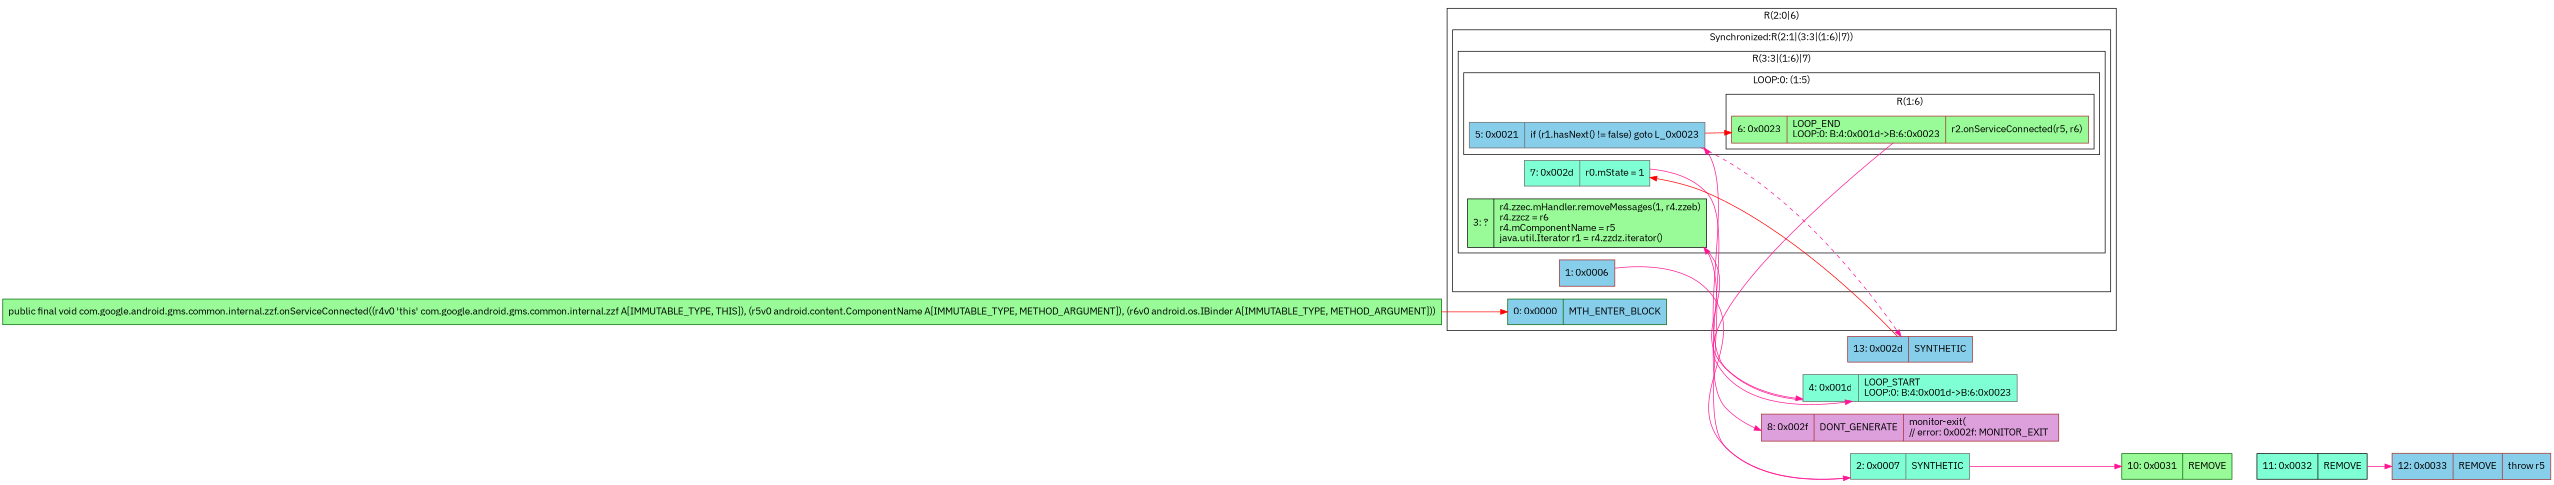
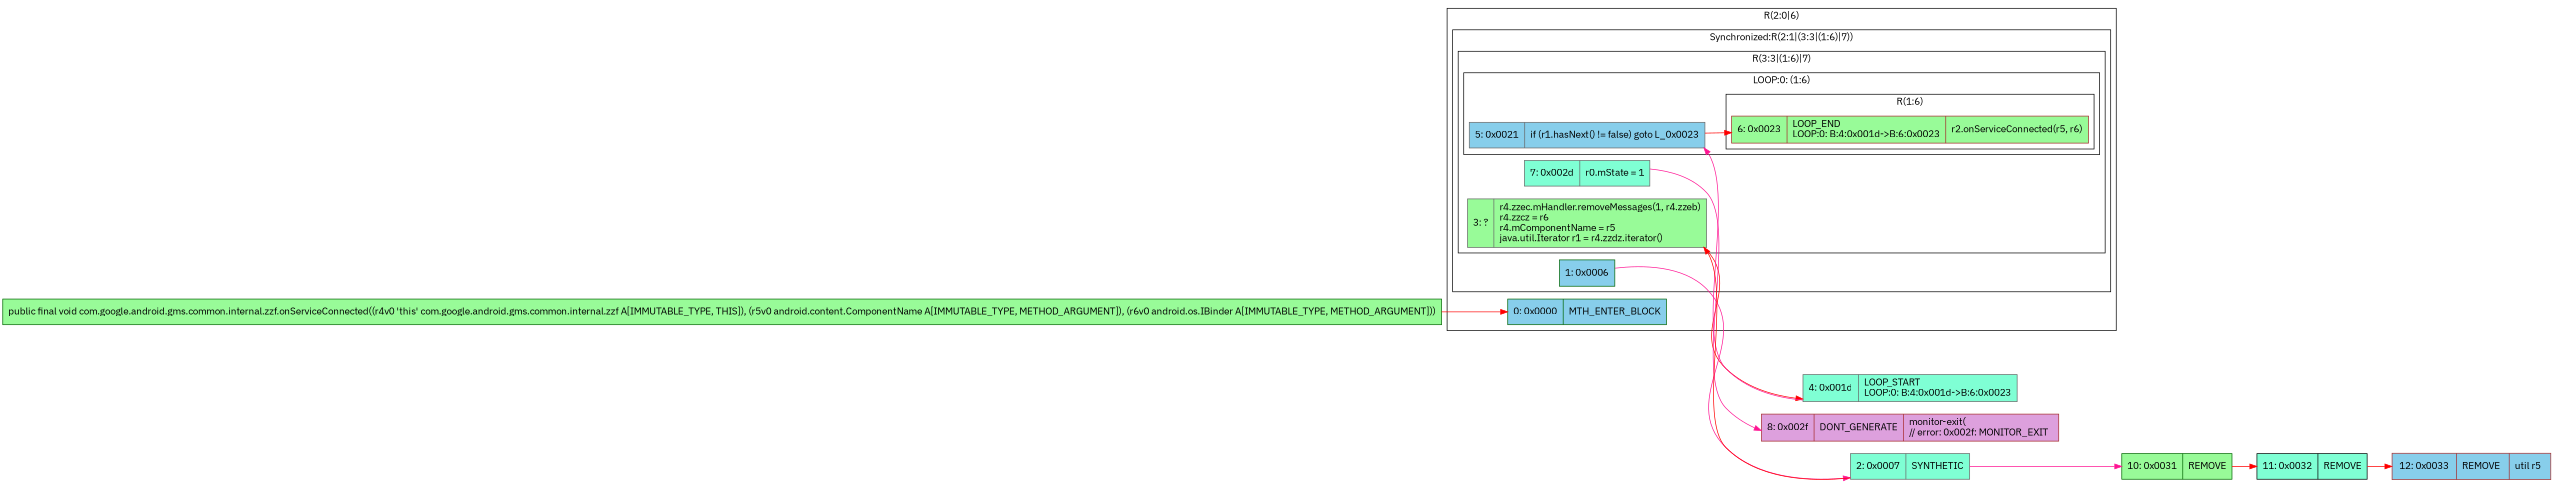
(1782, 81) -> (1782, 81)
(1587, 223) -> (1587, 223)
(1587, 273) -> (1587, 273)
(1745, 286) -> none
(1713, 346) -> (1713, 346)
(1910, 349) -> none
(1715, 417) -> (1715, 417)
none -> (2241, 466)
(2376, 466) -> (2376, 466)
(2527, 466) -> (2528, 466)
